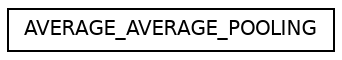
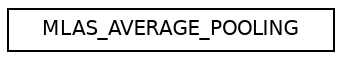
(171, 30) -> (171, 30)
